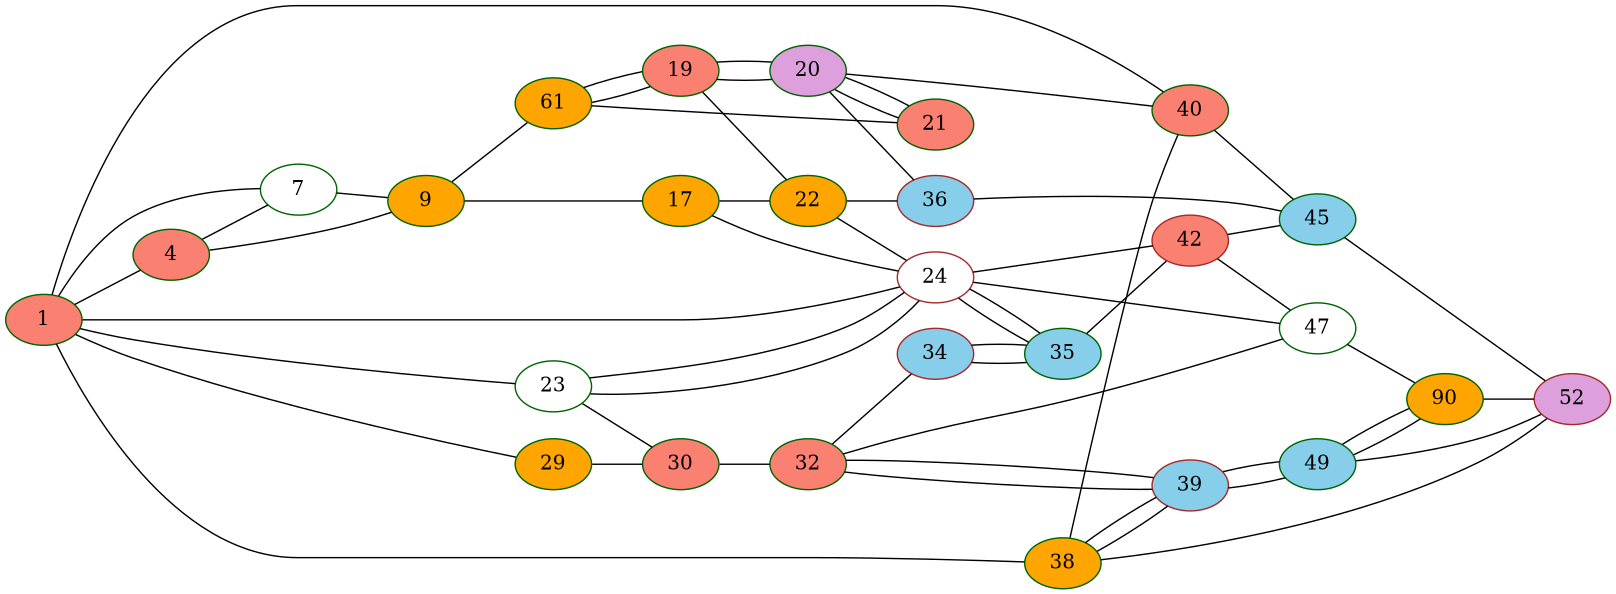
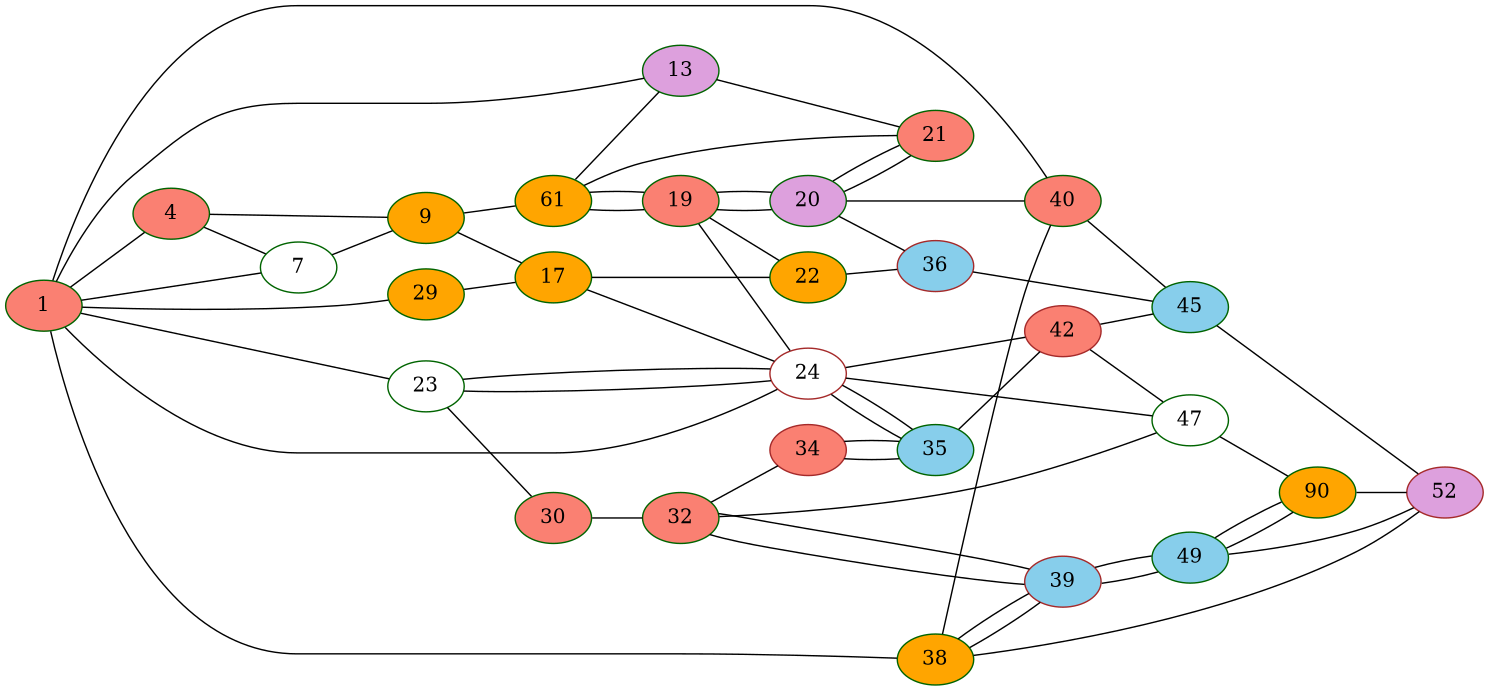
none -> (681, 71)
(872, 239) -> (744, 287)
(935, 354) -> (808, 450)
(617, 464) -> (490, 286)
